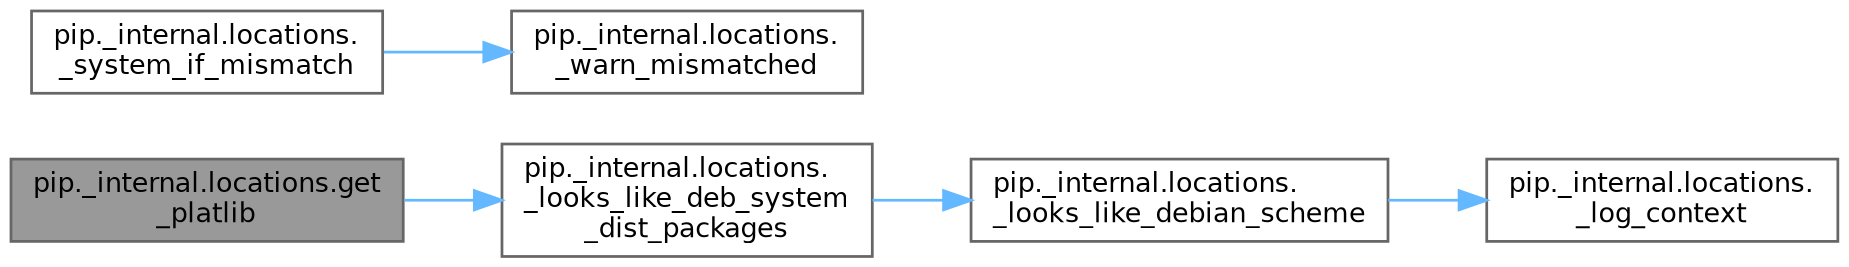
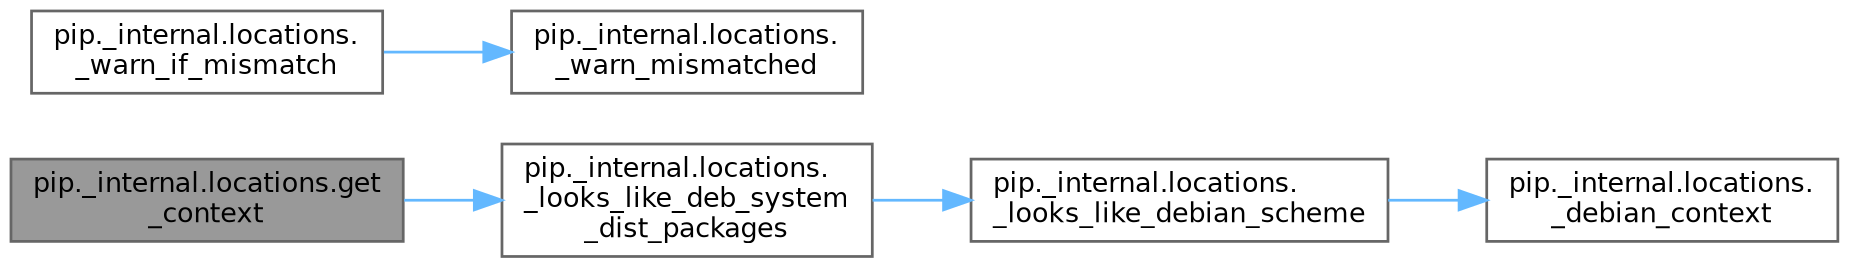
(207, 52) -> (207, 52)
(207, 200) -> (207, 200)
(1662, 200) -> (1662, 200)
